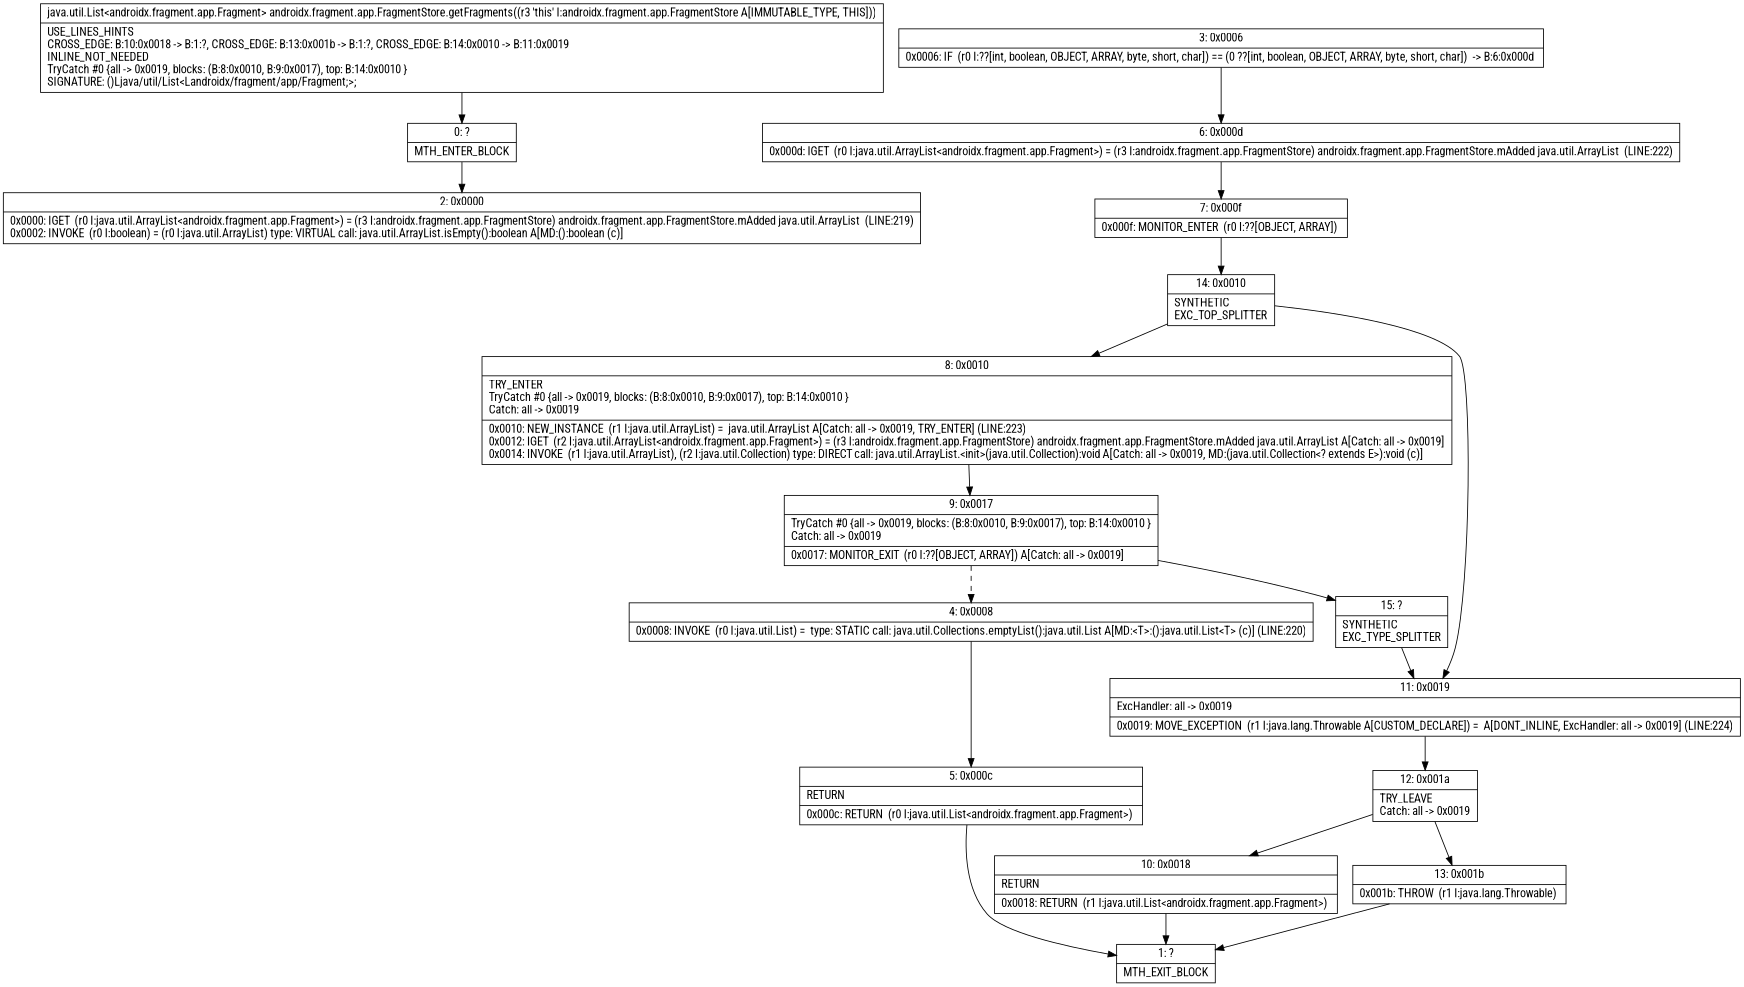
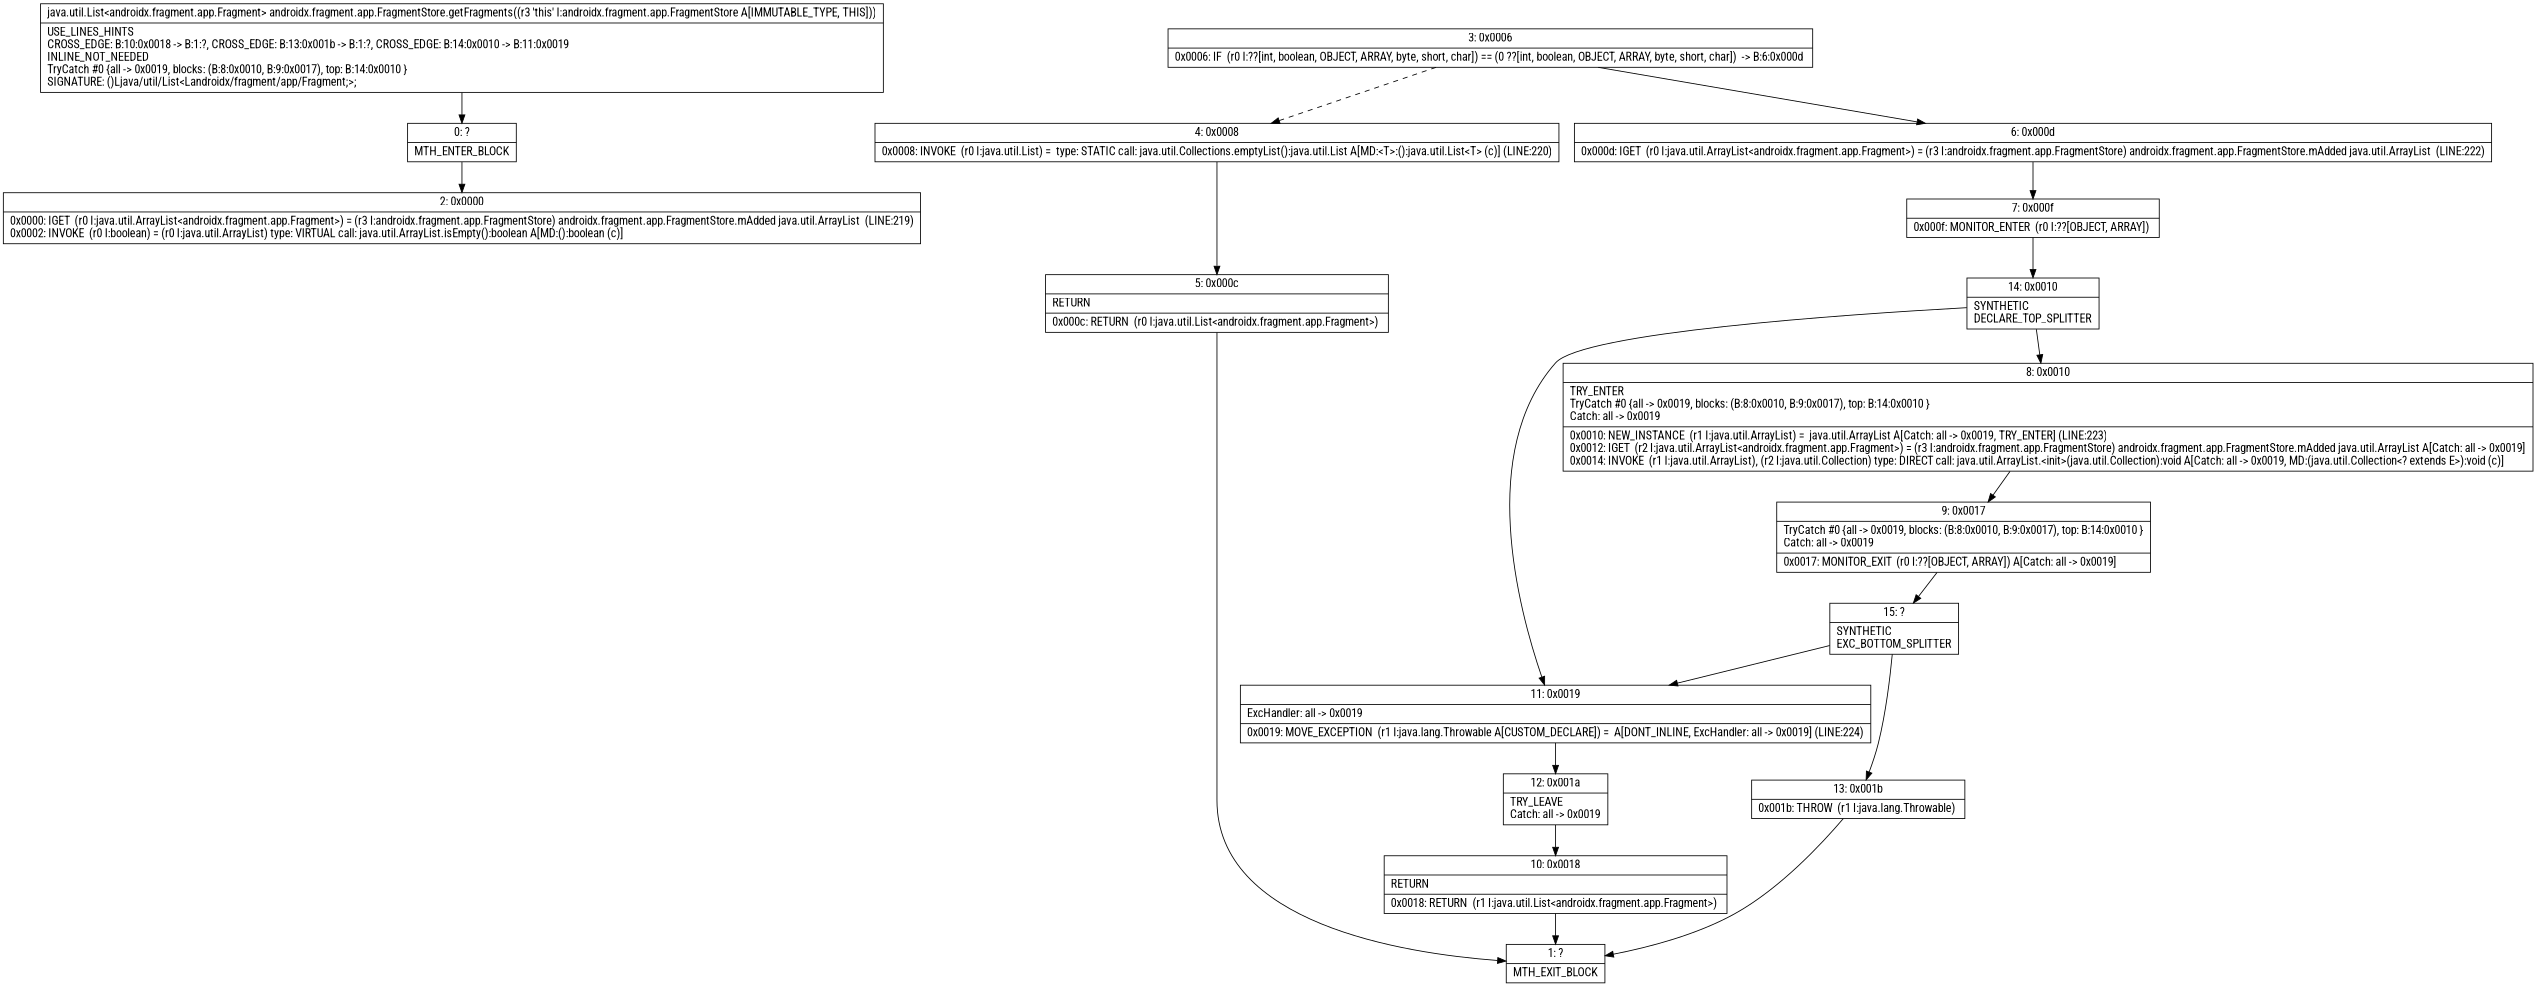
(1221, 316) -> (2033, 319)
(971, 580) -> (1358, 94)
(1392, 638) -> (1894, 644)
(1442, 839) -> (1884, 714)
